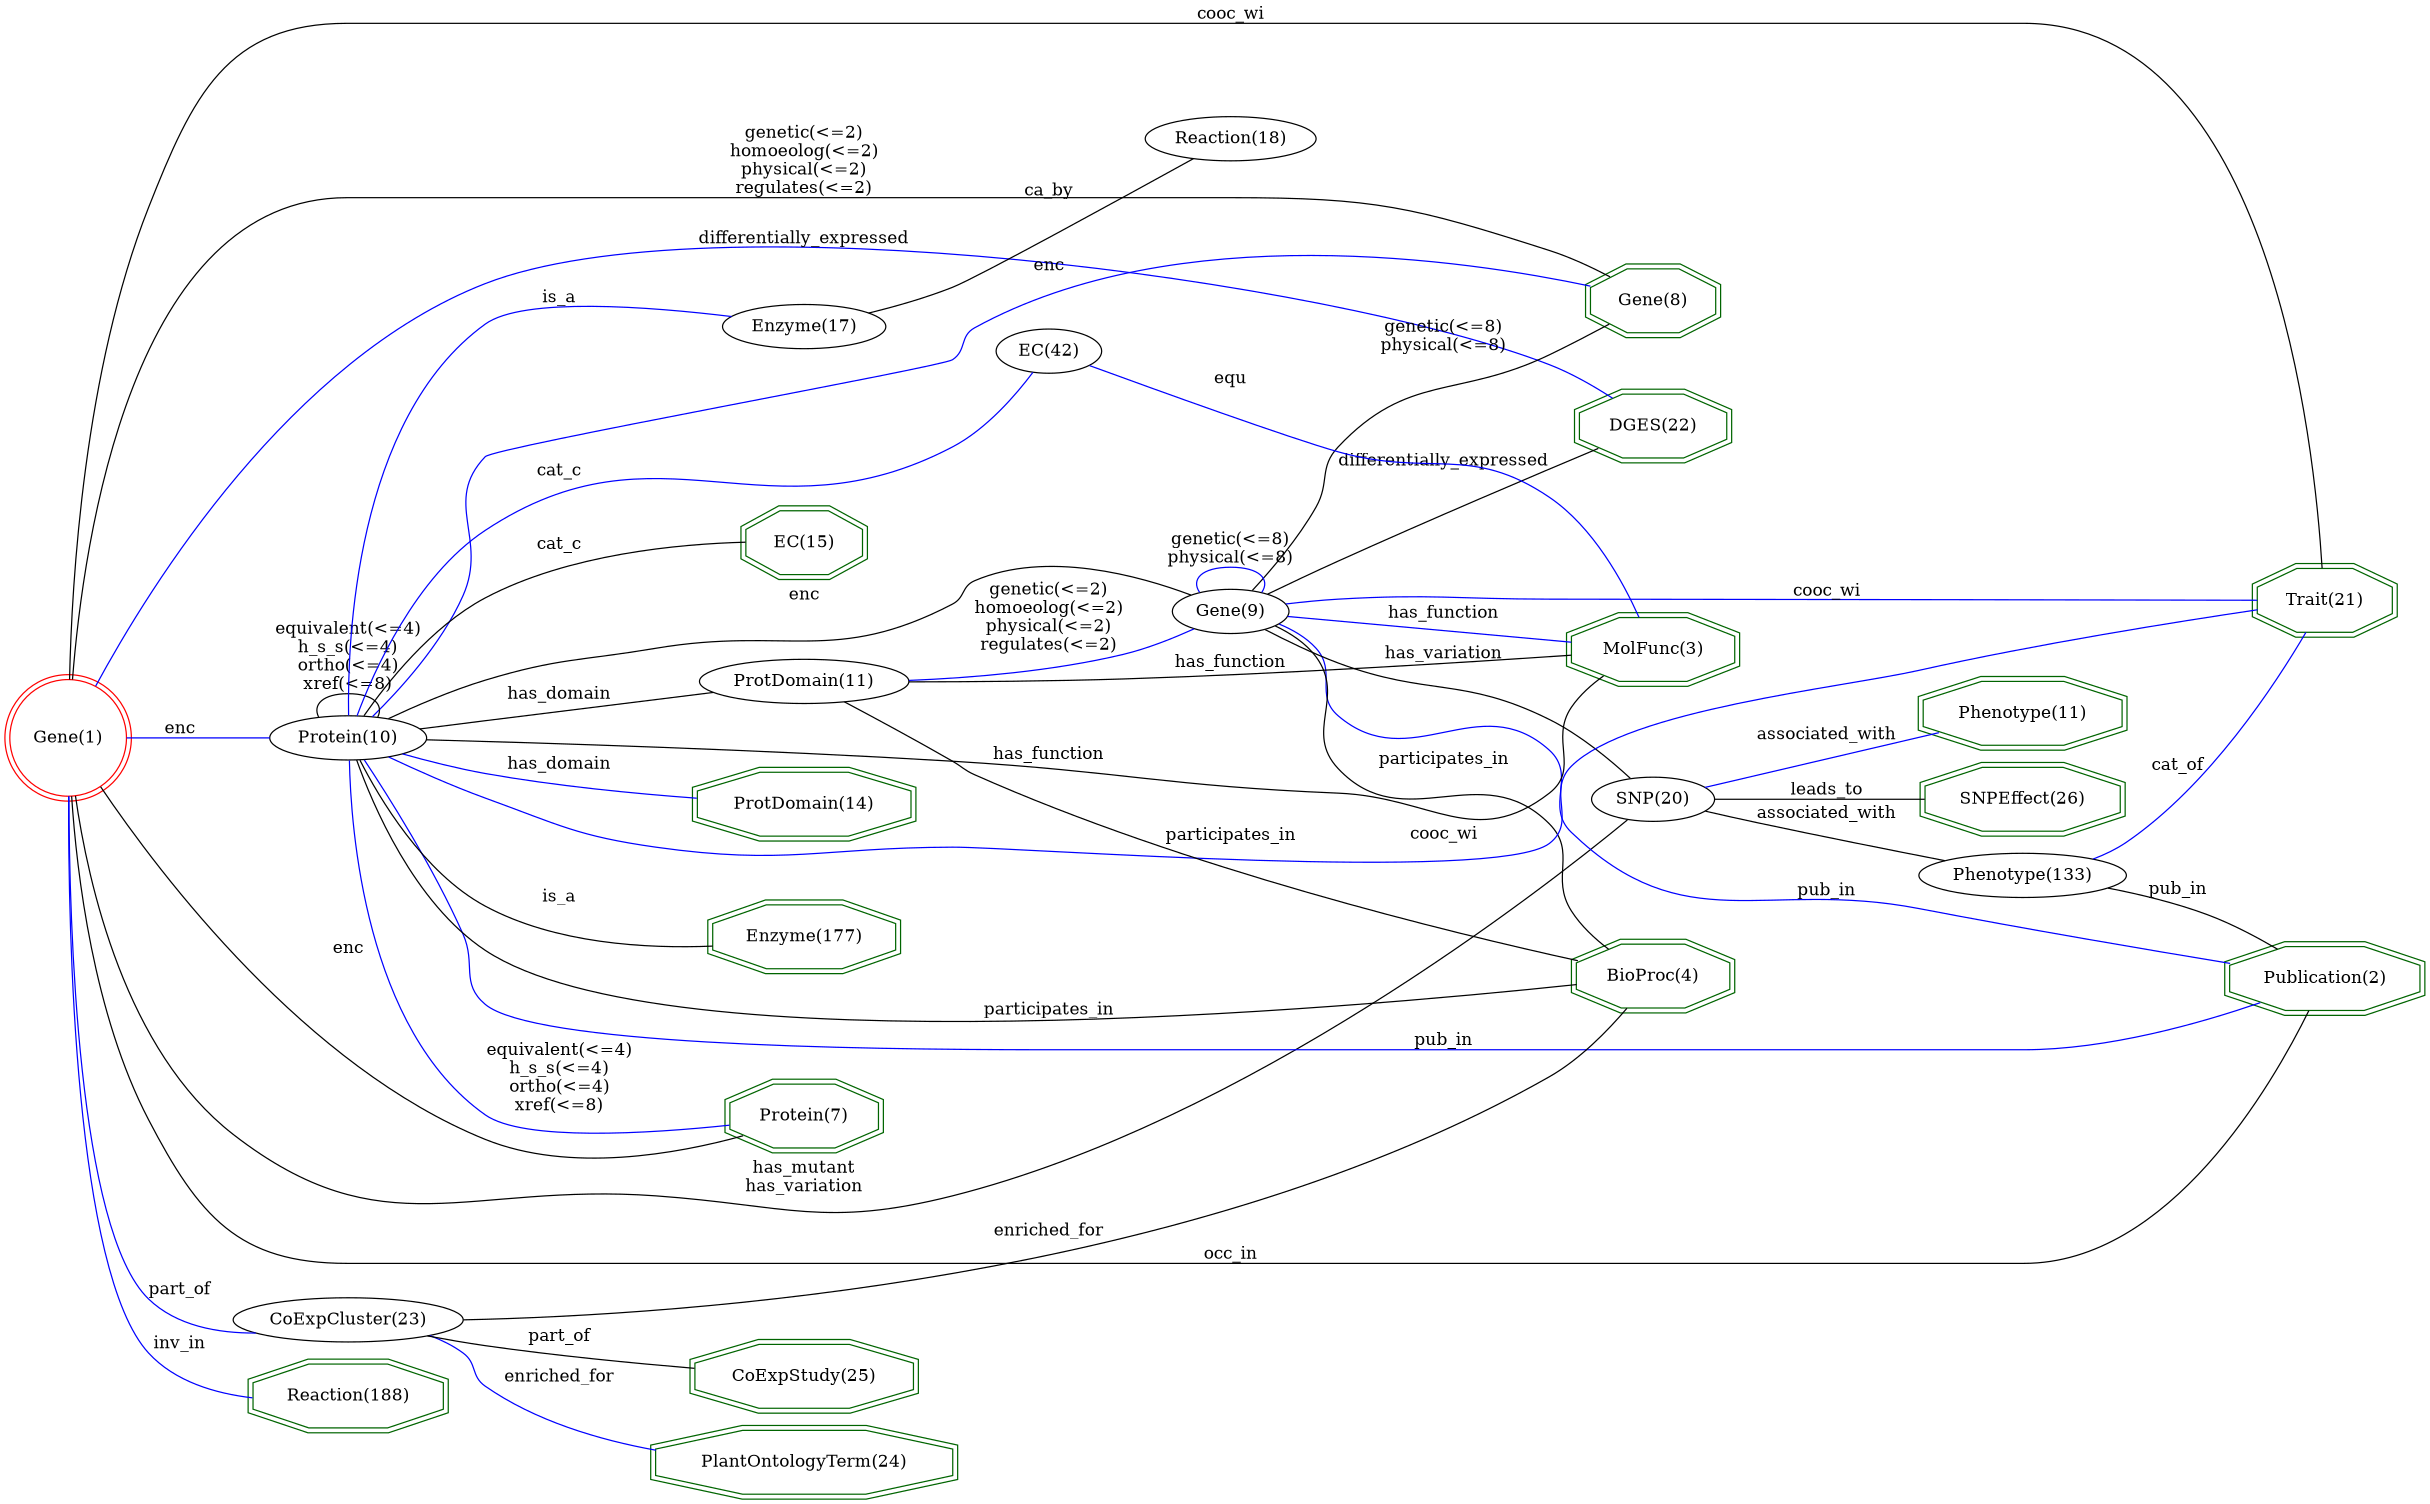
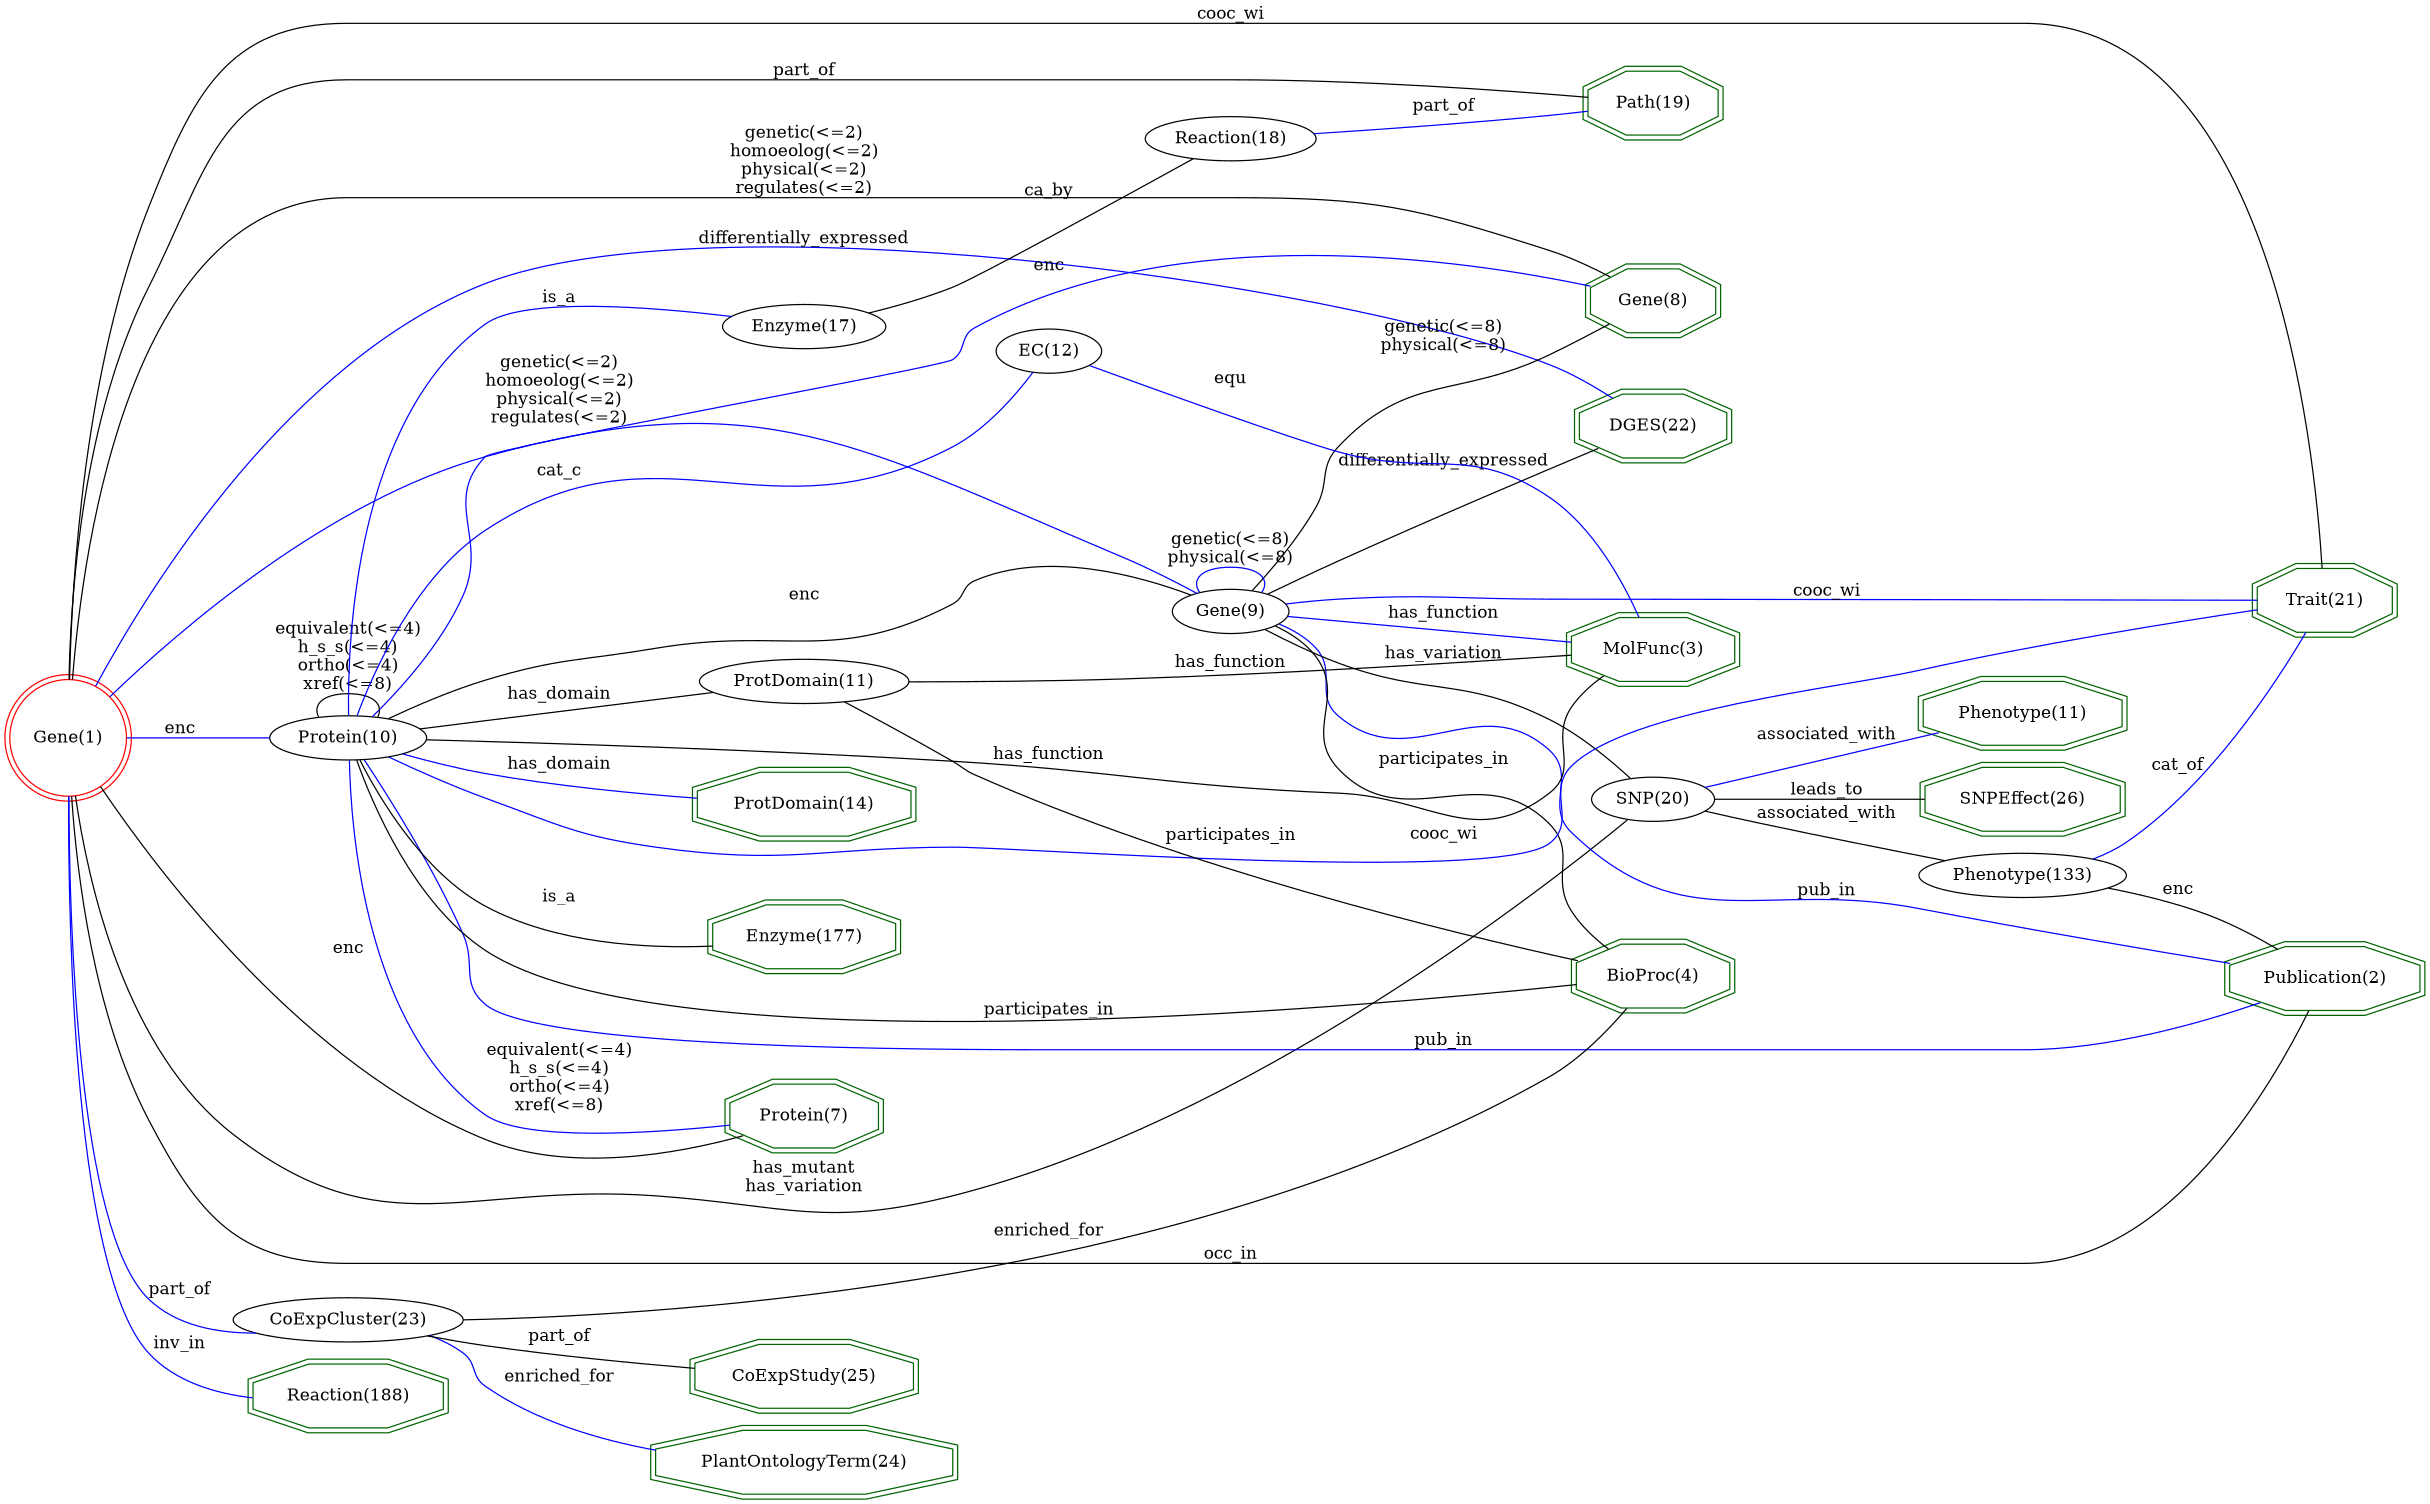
none -> (1653, 103)
(1049, 351) -> (1049, 351)
(804, 543) -> none
(1054, 667) -> (691, 425)
(2178, 890) -> (2178, 890)
